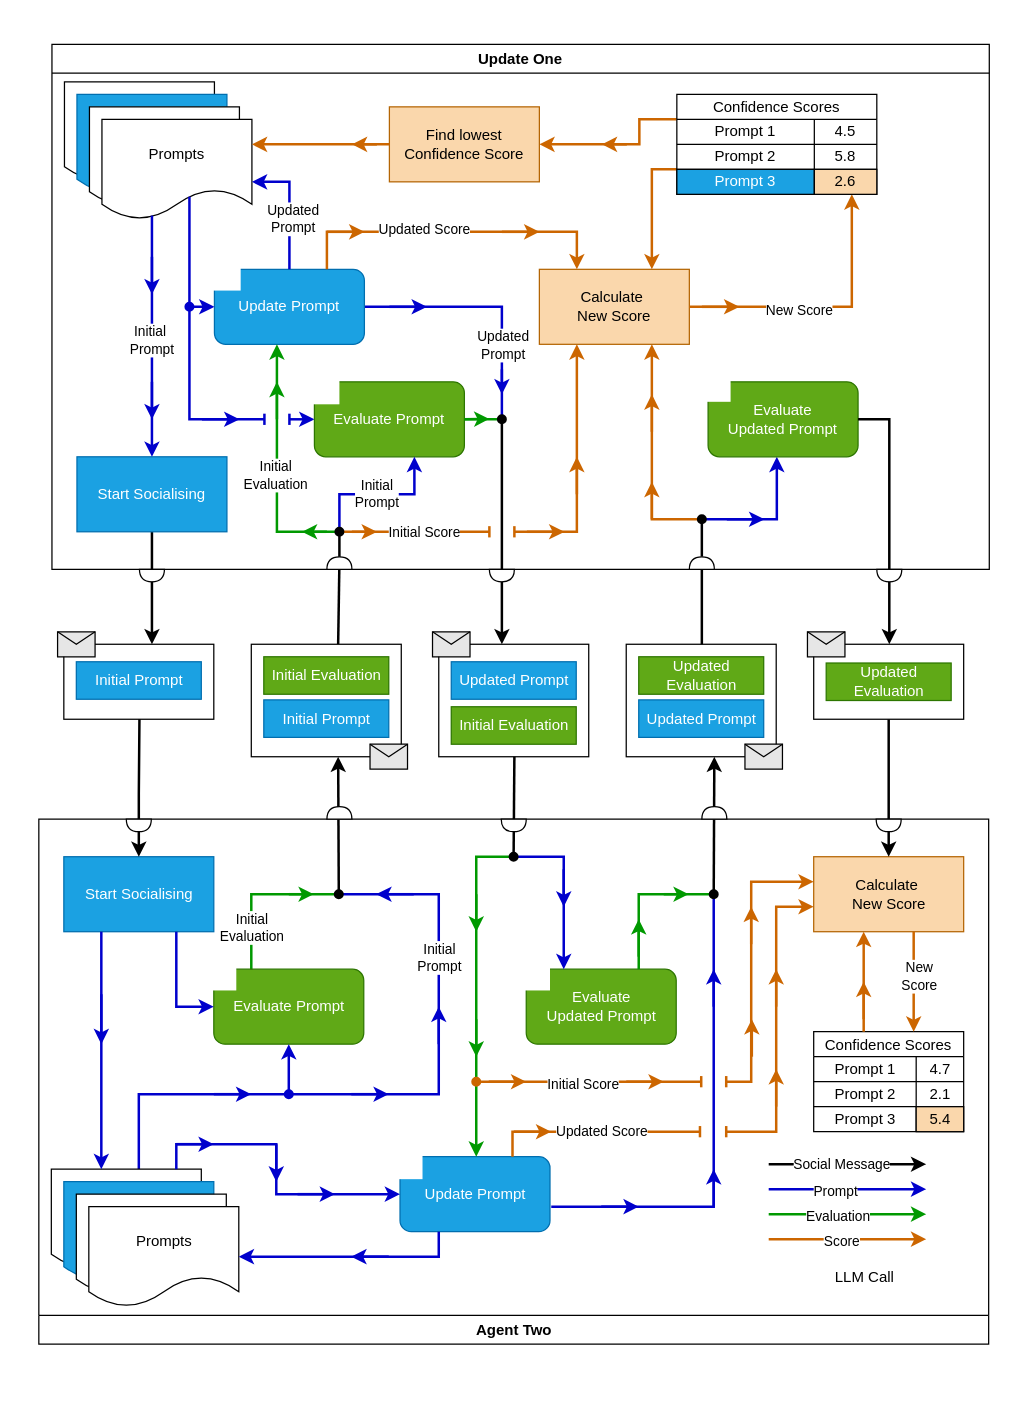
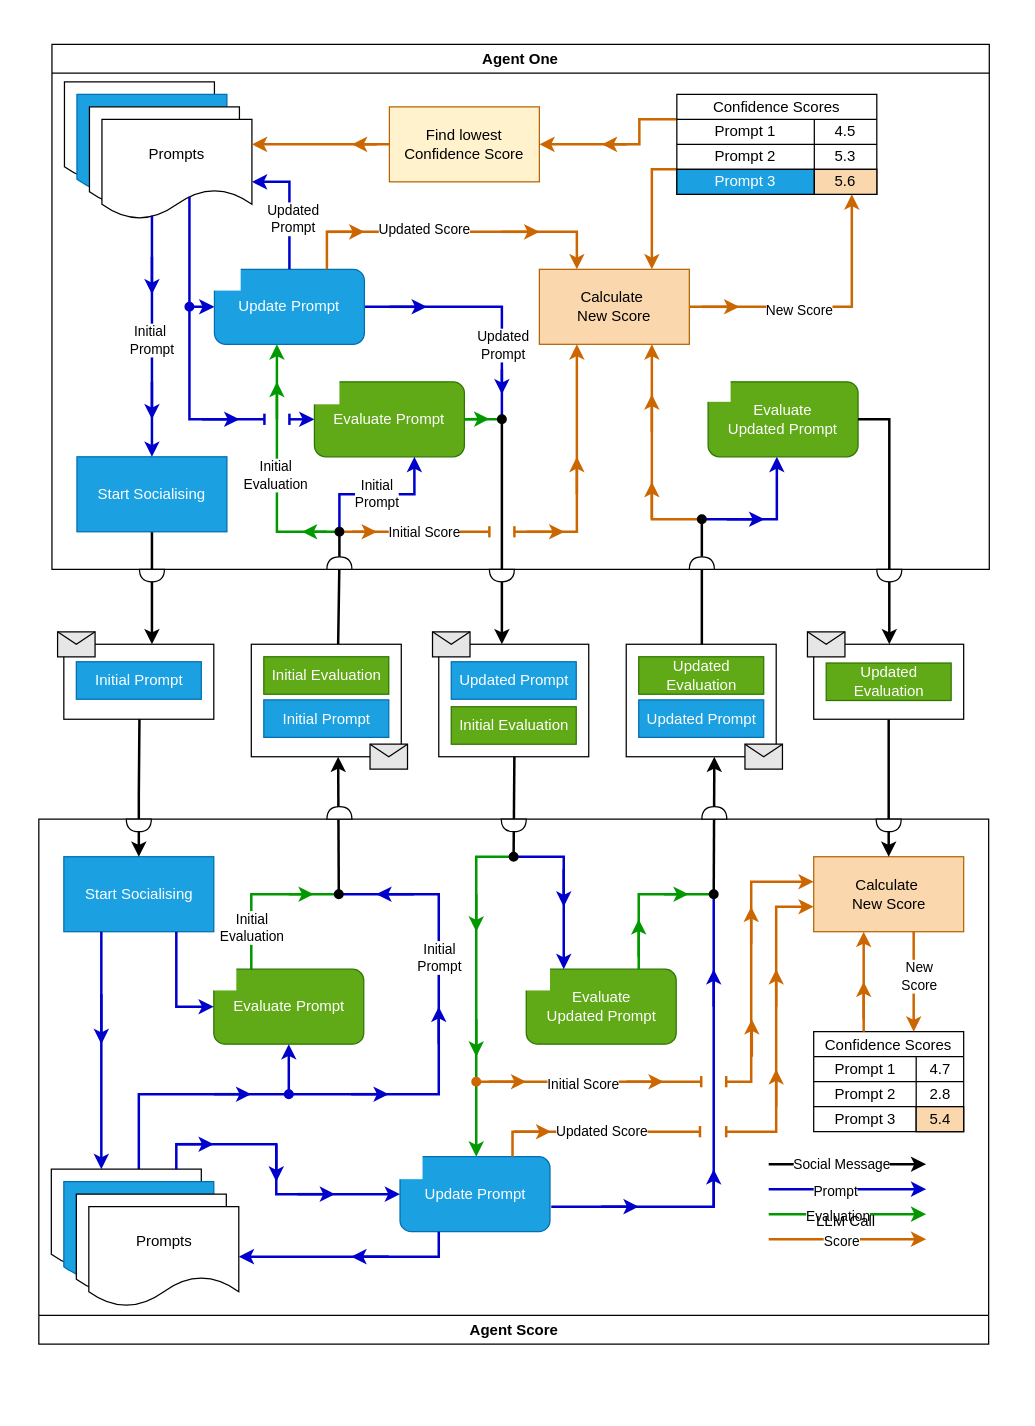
(521, 59) -> (521, 59)
(464, 144) -> (464, 144)
(846, 157) -> (846, 157)
(846, 182) -> (846, 182)
(941, 1094) -> (941, 1094)
(864, 1278) -> (845, 1222)
(514, 1331) -> (514, 1331)
